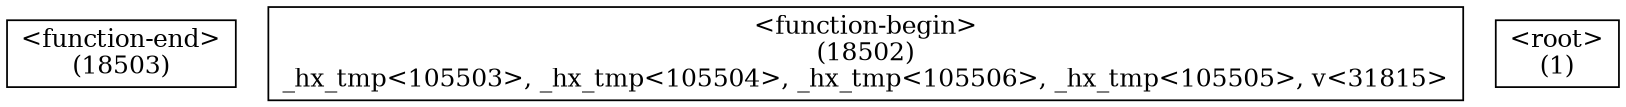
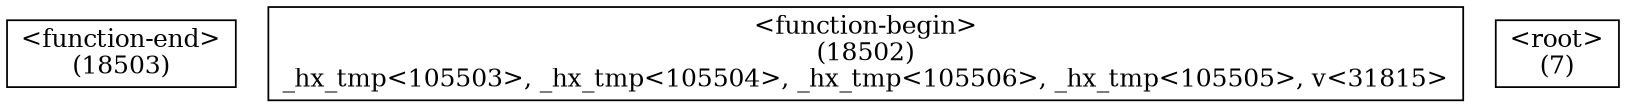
(1557, 54) -> (1557, 54)
